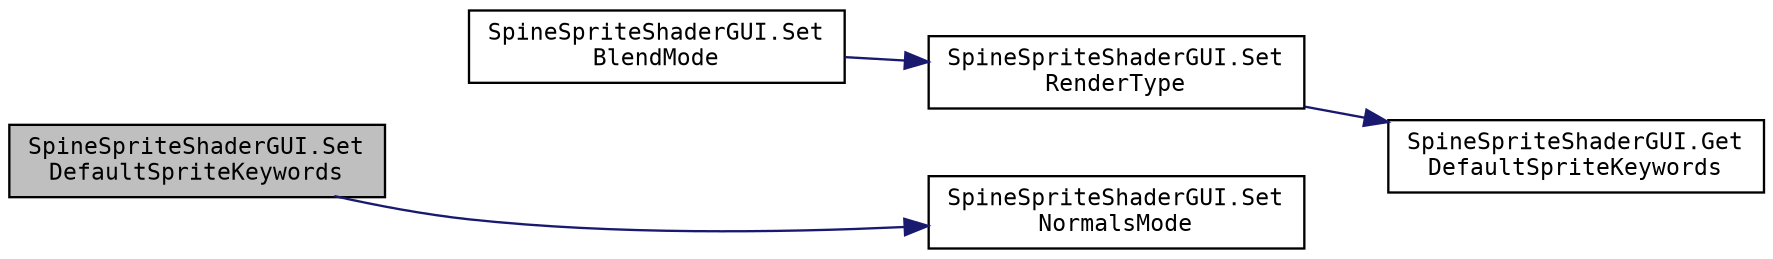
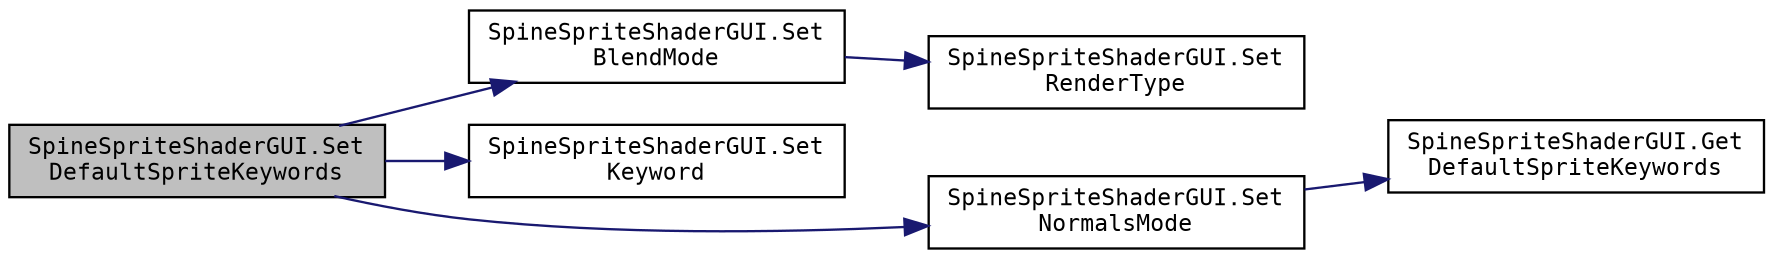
none -> (416, 107)
(1335, 112) -> (1335, 186)
none -> (657, 161)
